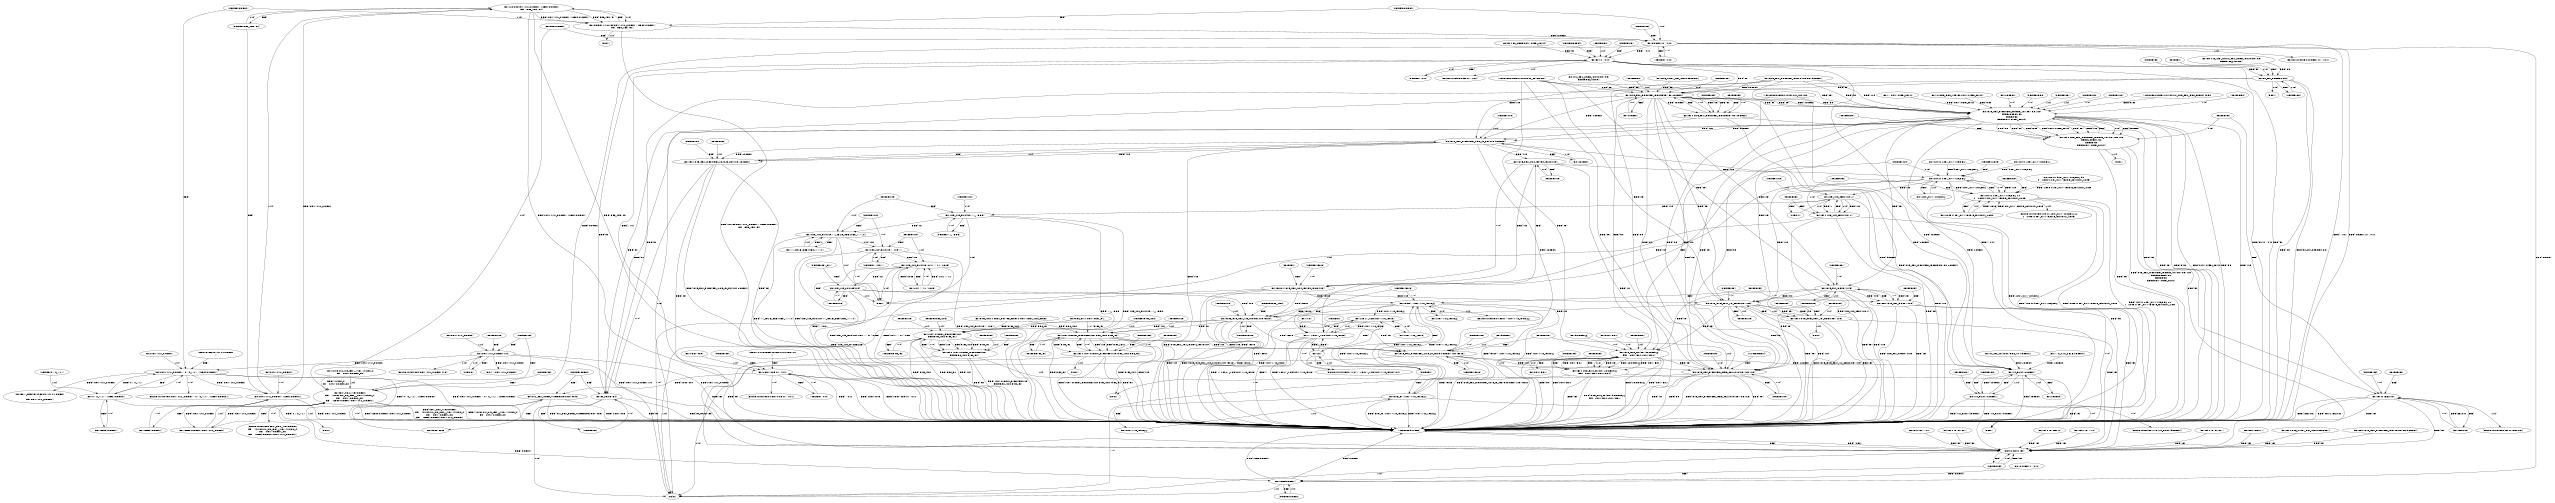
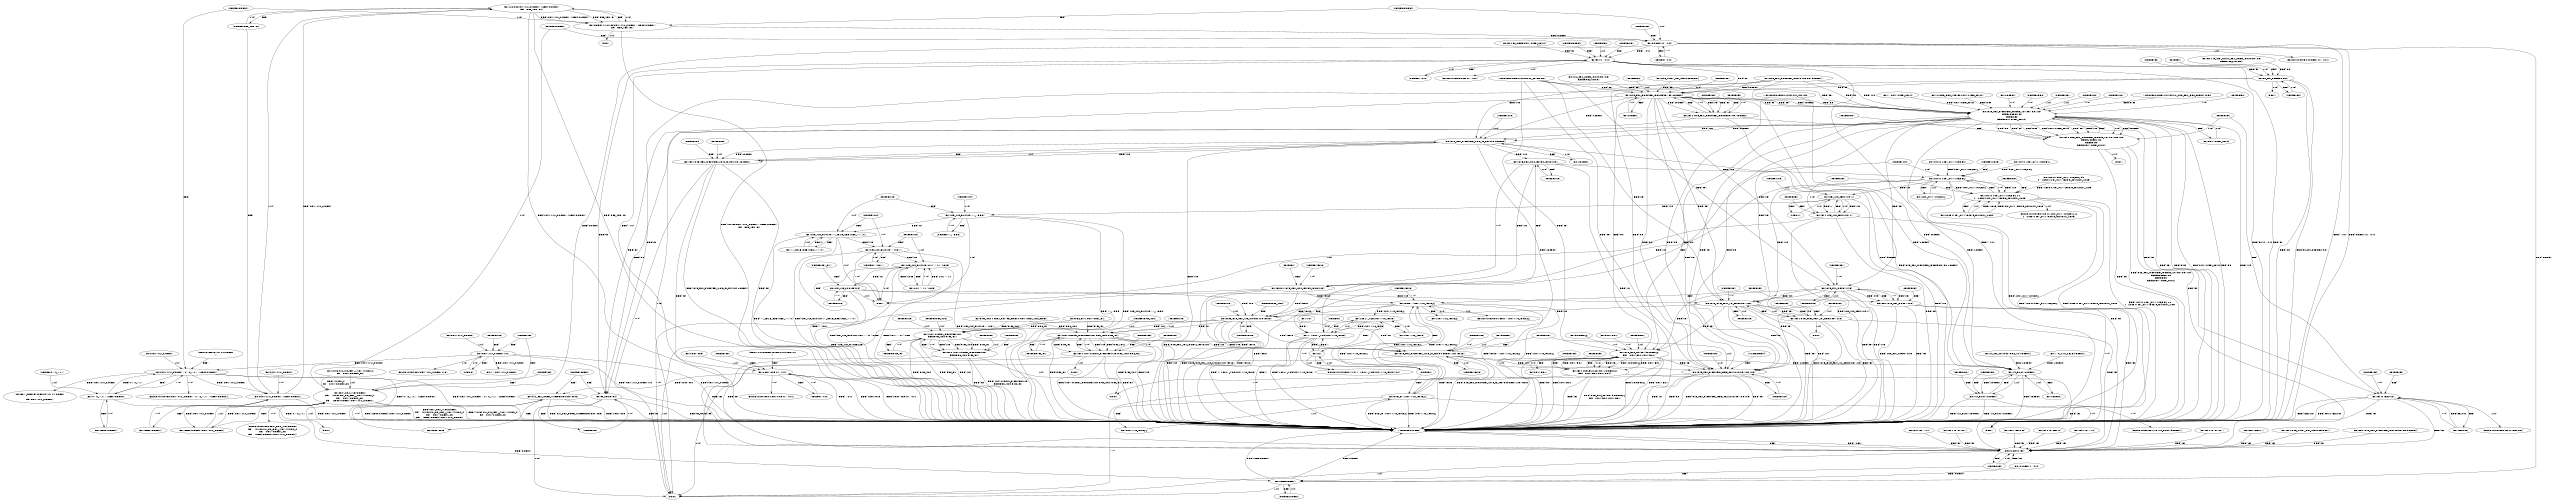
none -> (2216, 141)
(868, 242) -> (868, 242)
(1096, 326) -> (1096, 326)
(1210, 389) -> none
none -> (2014, 430)
